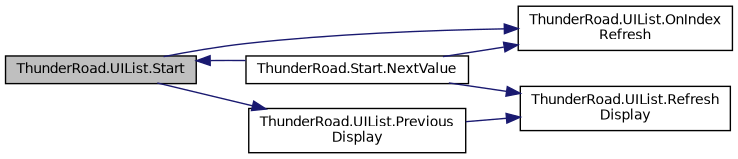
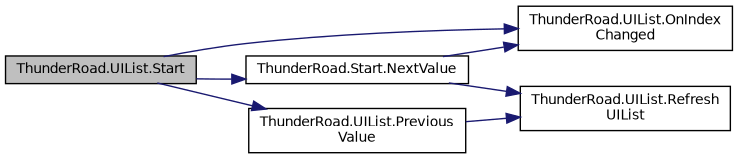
(625, 28) -> (625, 28)
(228, 60) -> (214, 79)
(625, 108) -> (625, 108)
(357, 131) -> (357, 131)
